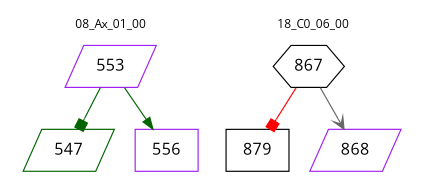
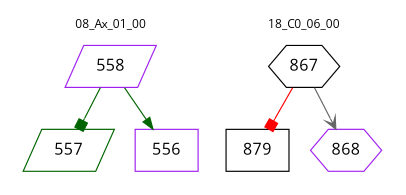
(111, 66) -> (111, 66)
(69, 150) -> (69, 150)
(355, 150) -> (346, 150)
